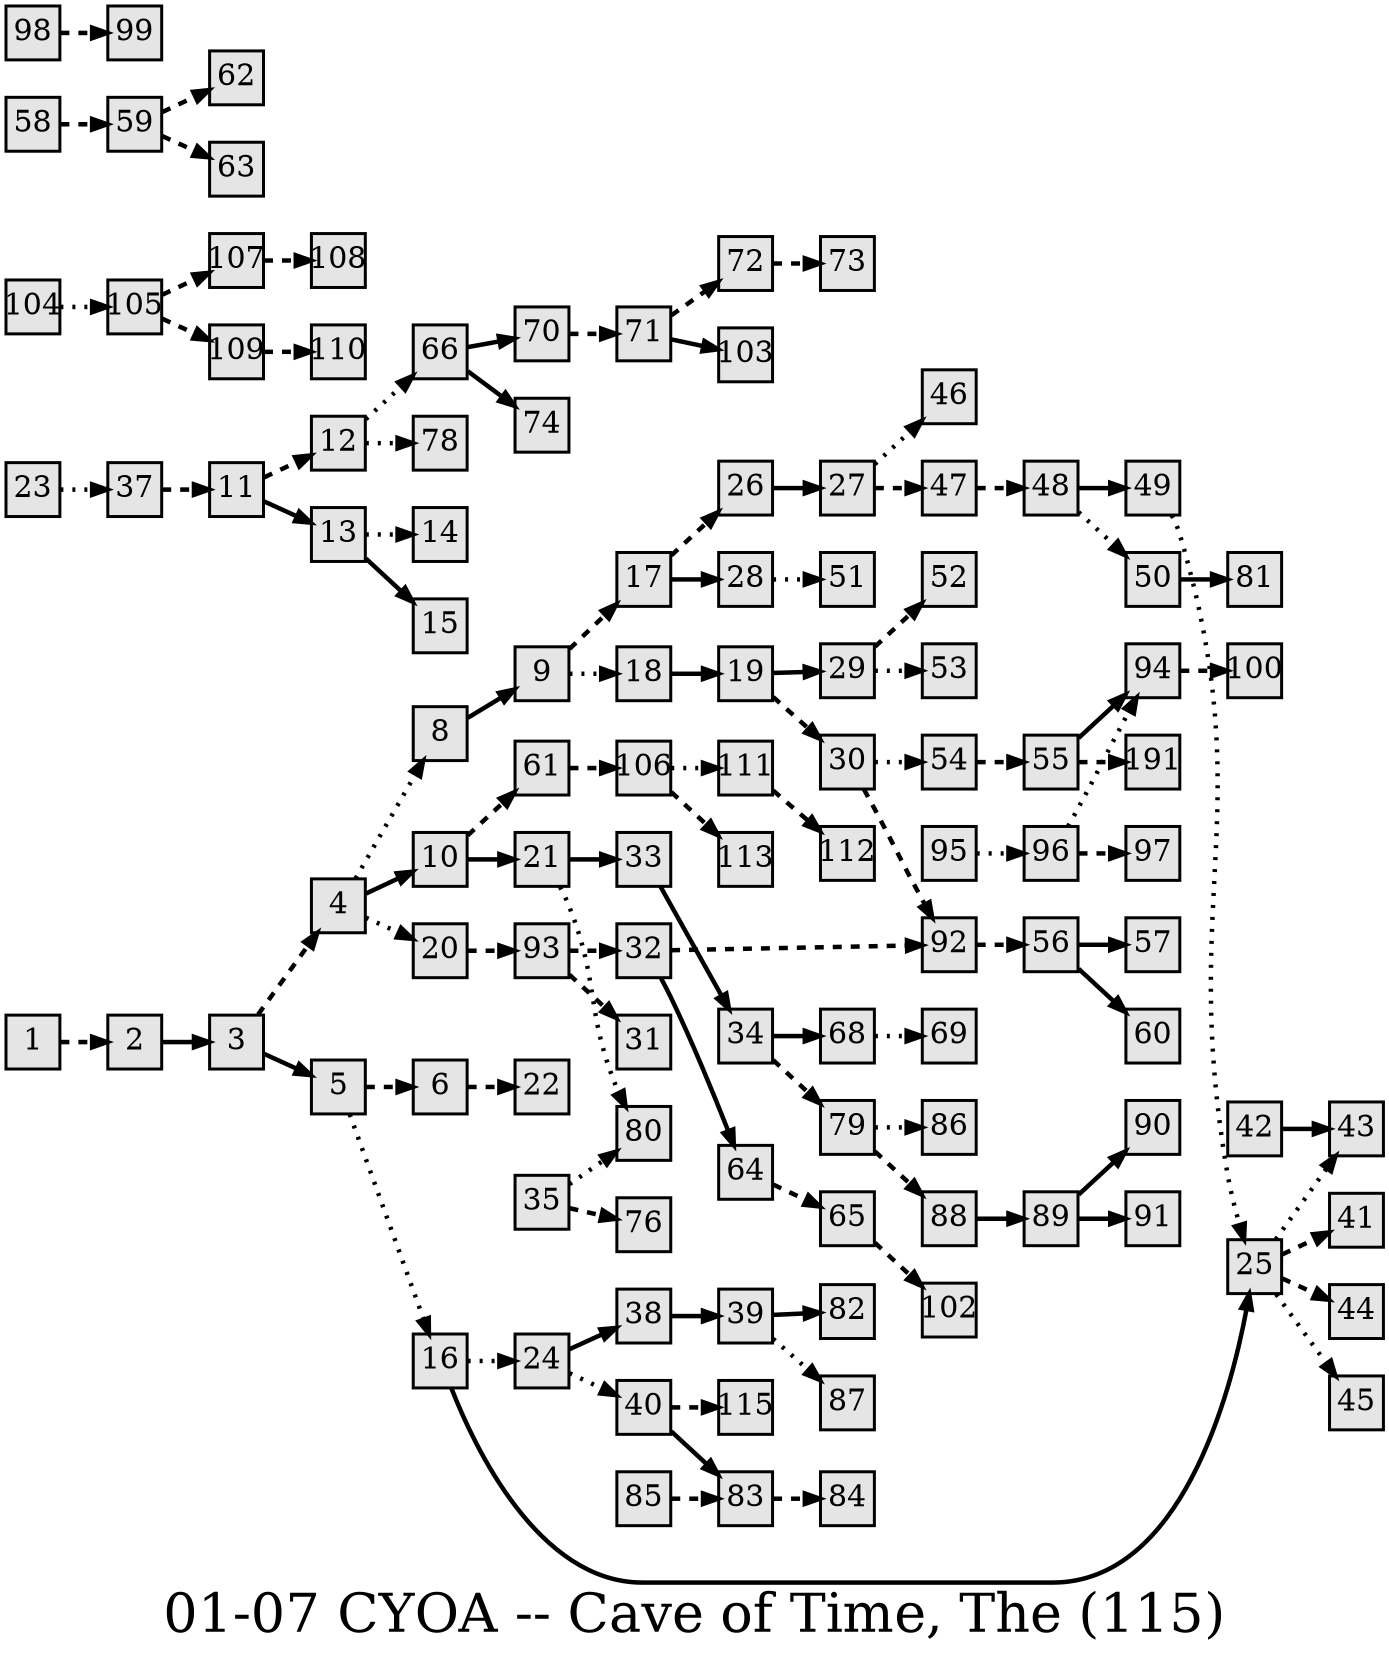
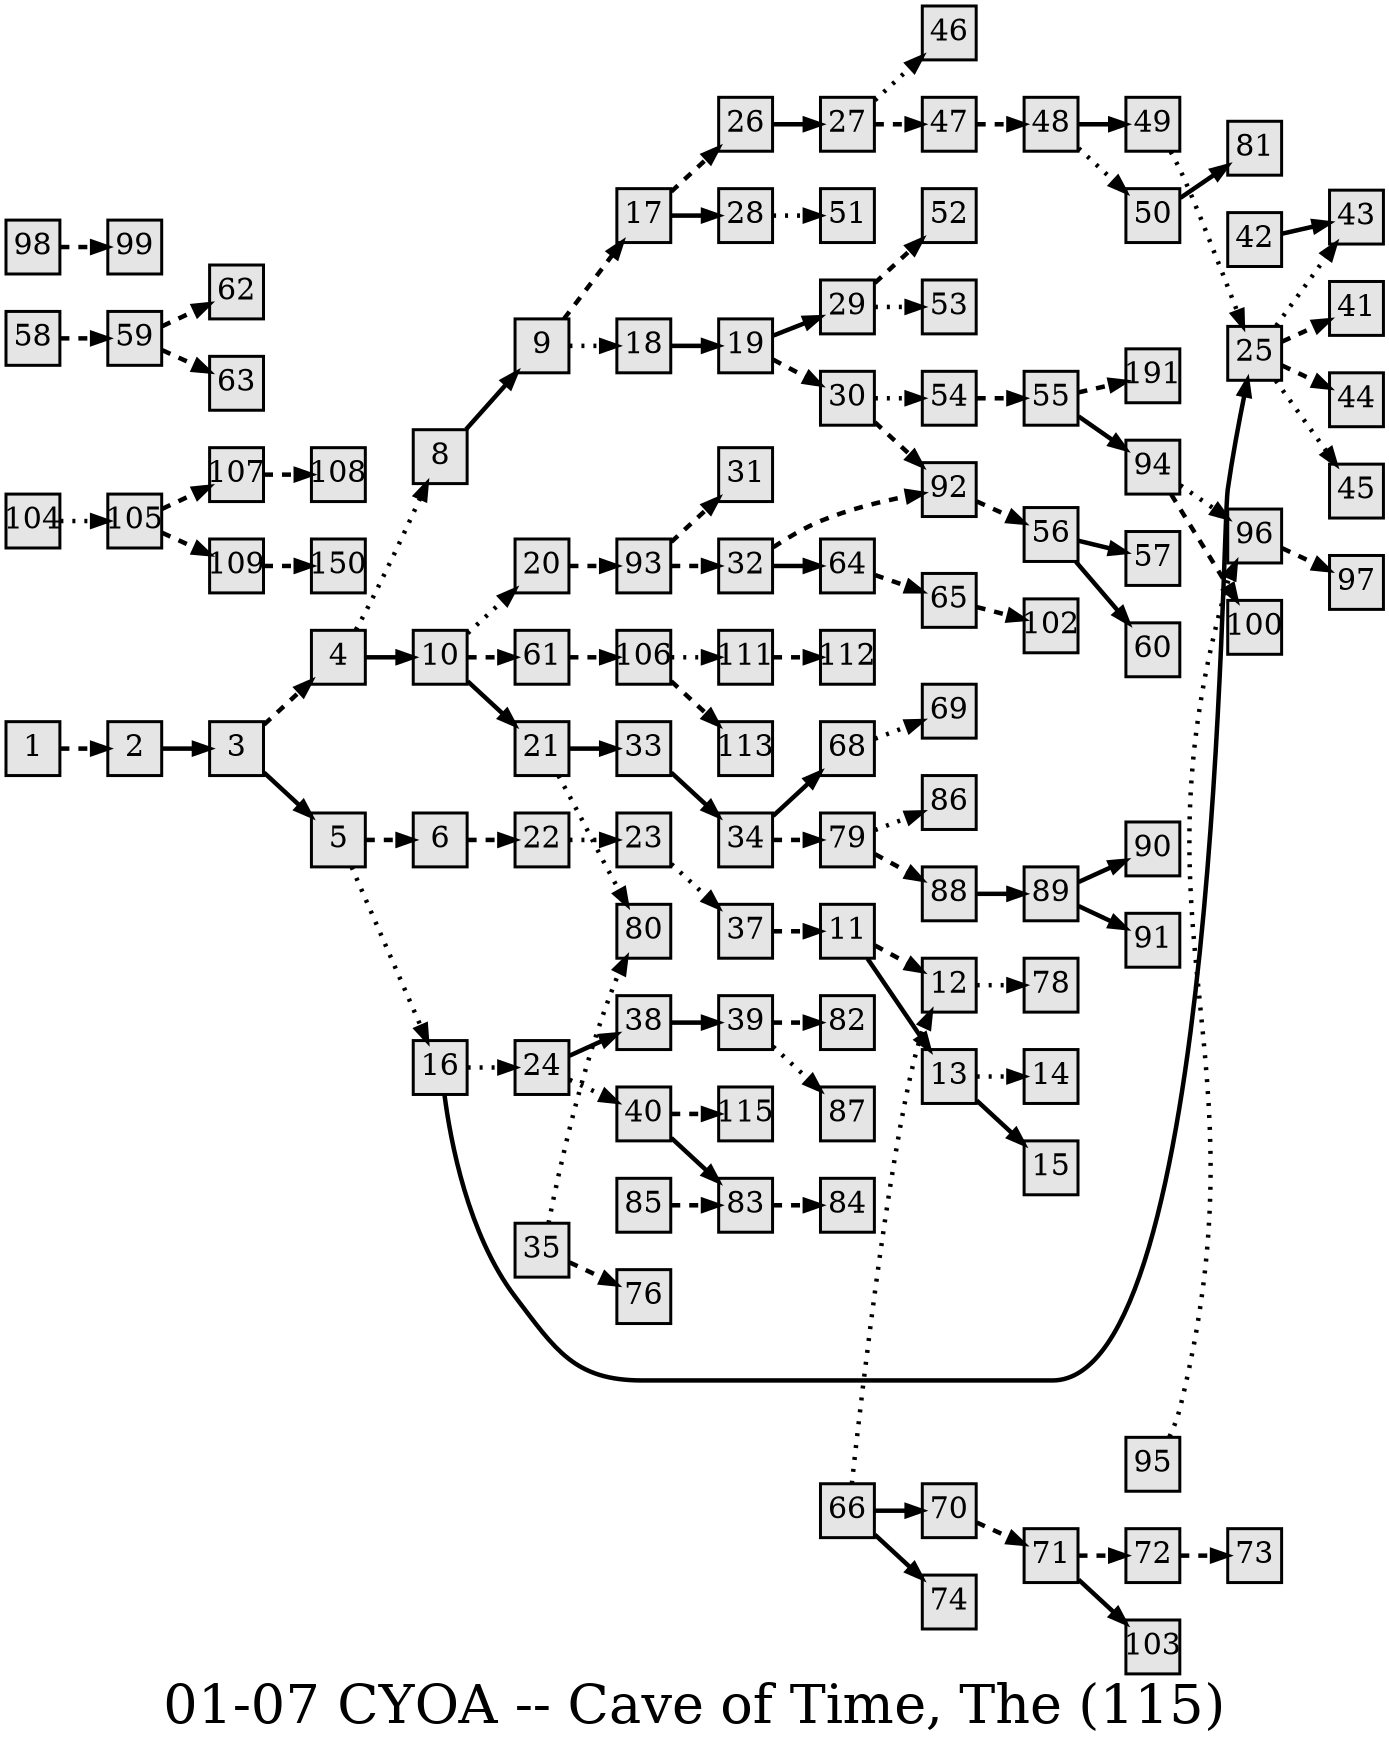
(338, 352) -> (338, 566)
(384, 403) -> (880, 1254)
(1097, 772) -> (1197, 497)
none -> (582, 840)
(382, 925) -> (485, 617)
(789, 1314) -> (789, 1023)
